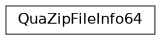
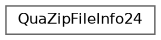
(80, 20) -> (80, 20)
